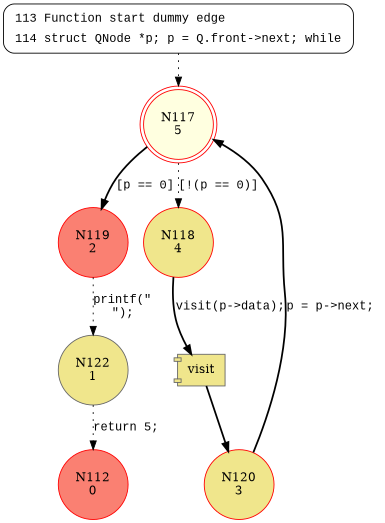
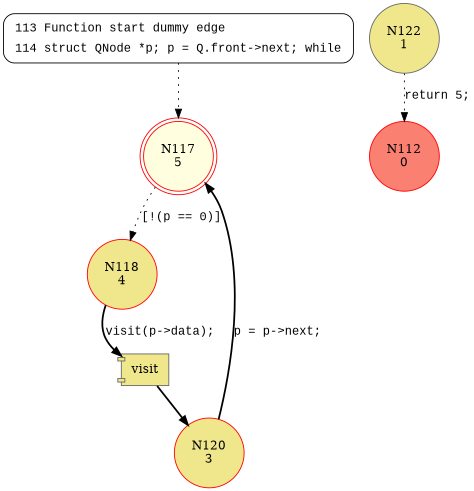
(93, 242) -> none
